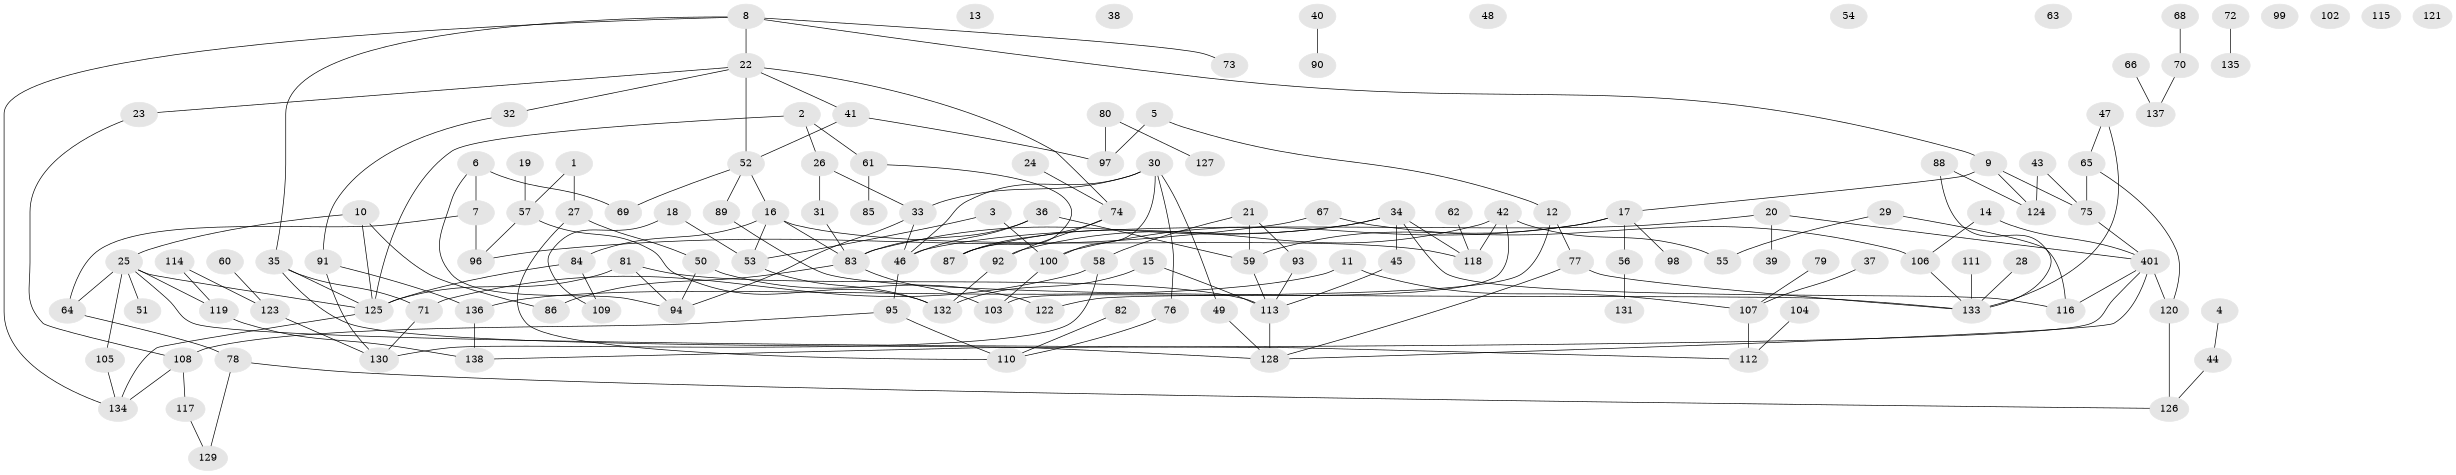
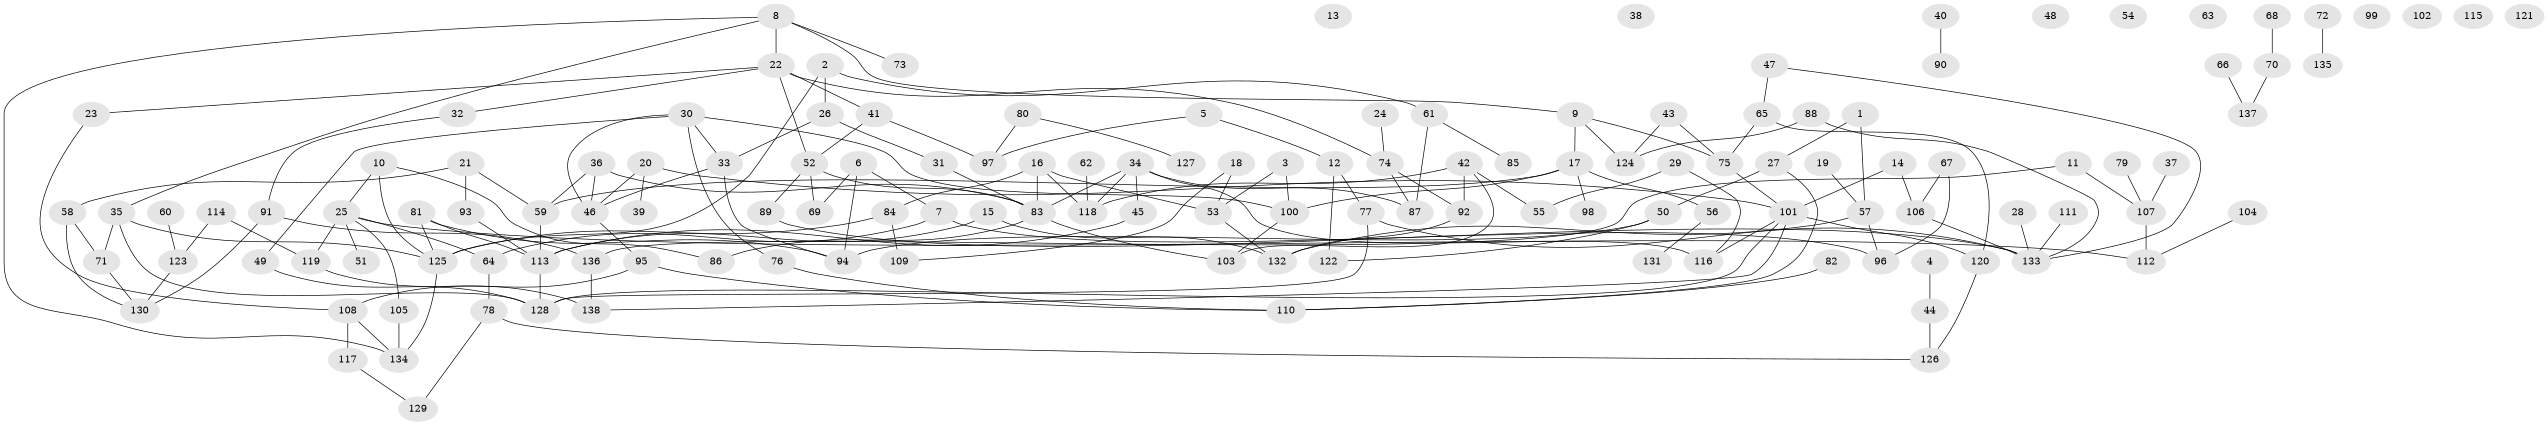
(758, 188) -> (923, 188)
(2150, 262) -> (1789, 213)
(241, 290) -> none
